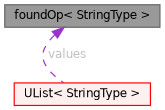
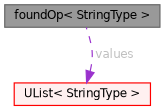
(44, 61) -> (92, 49)
